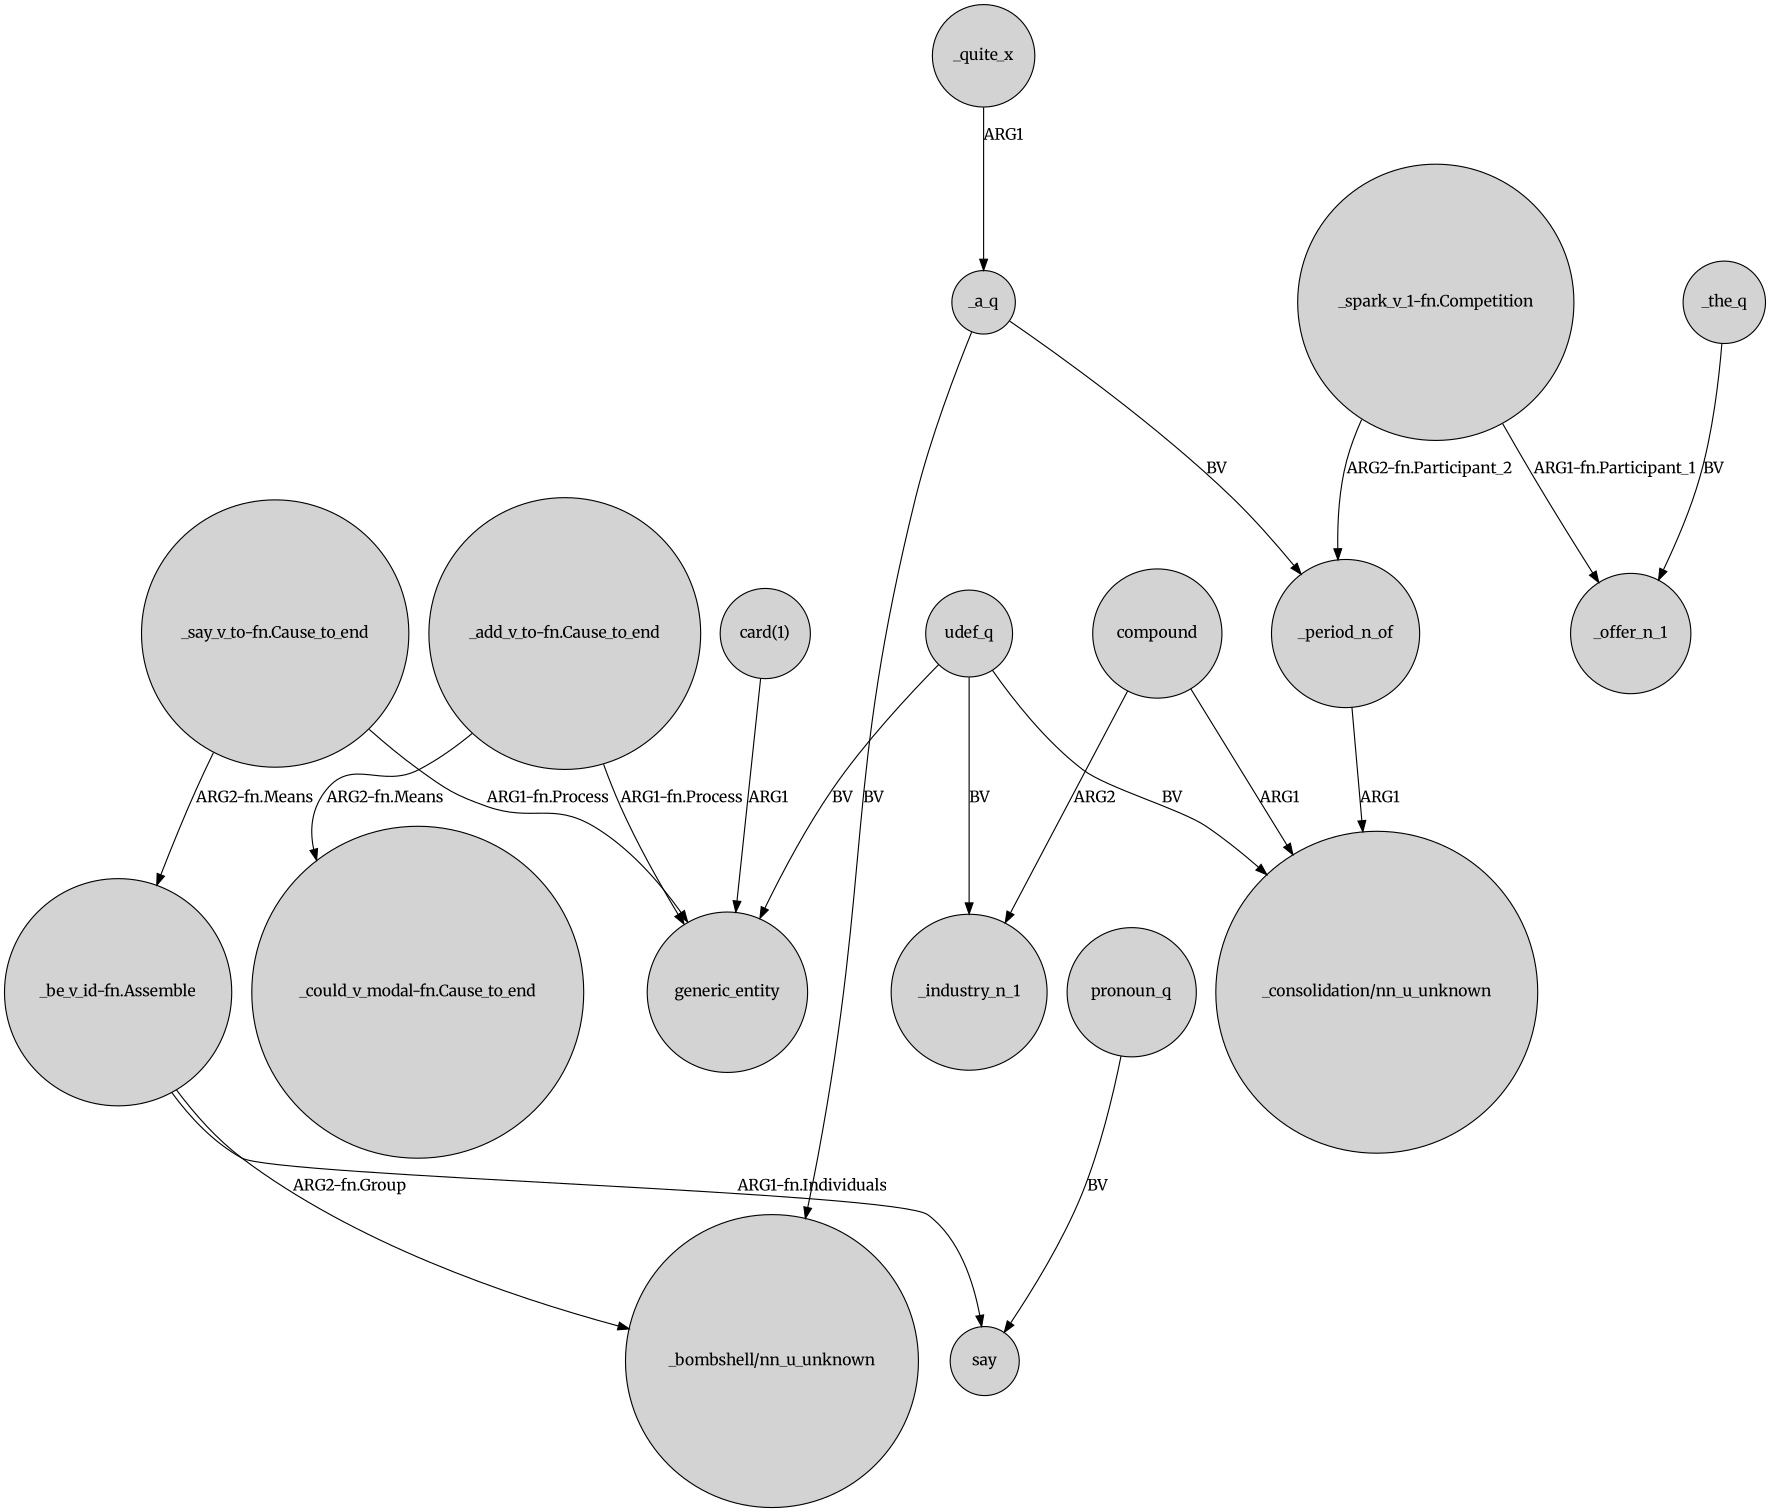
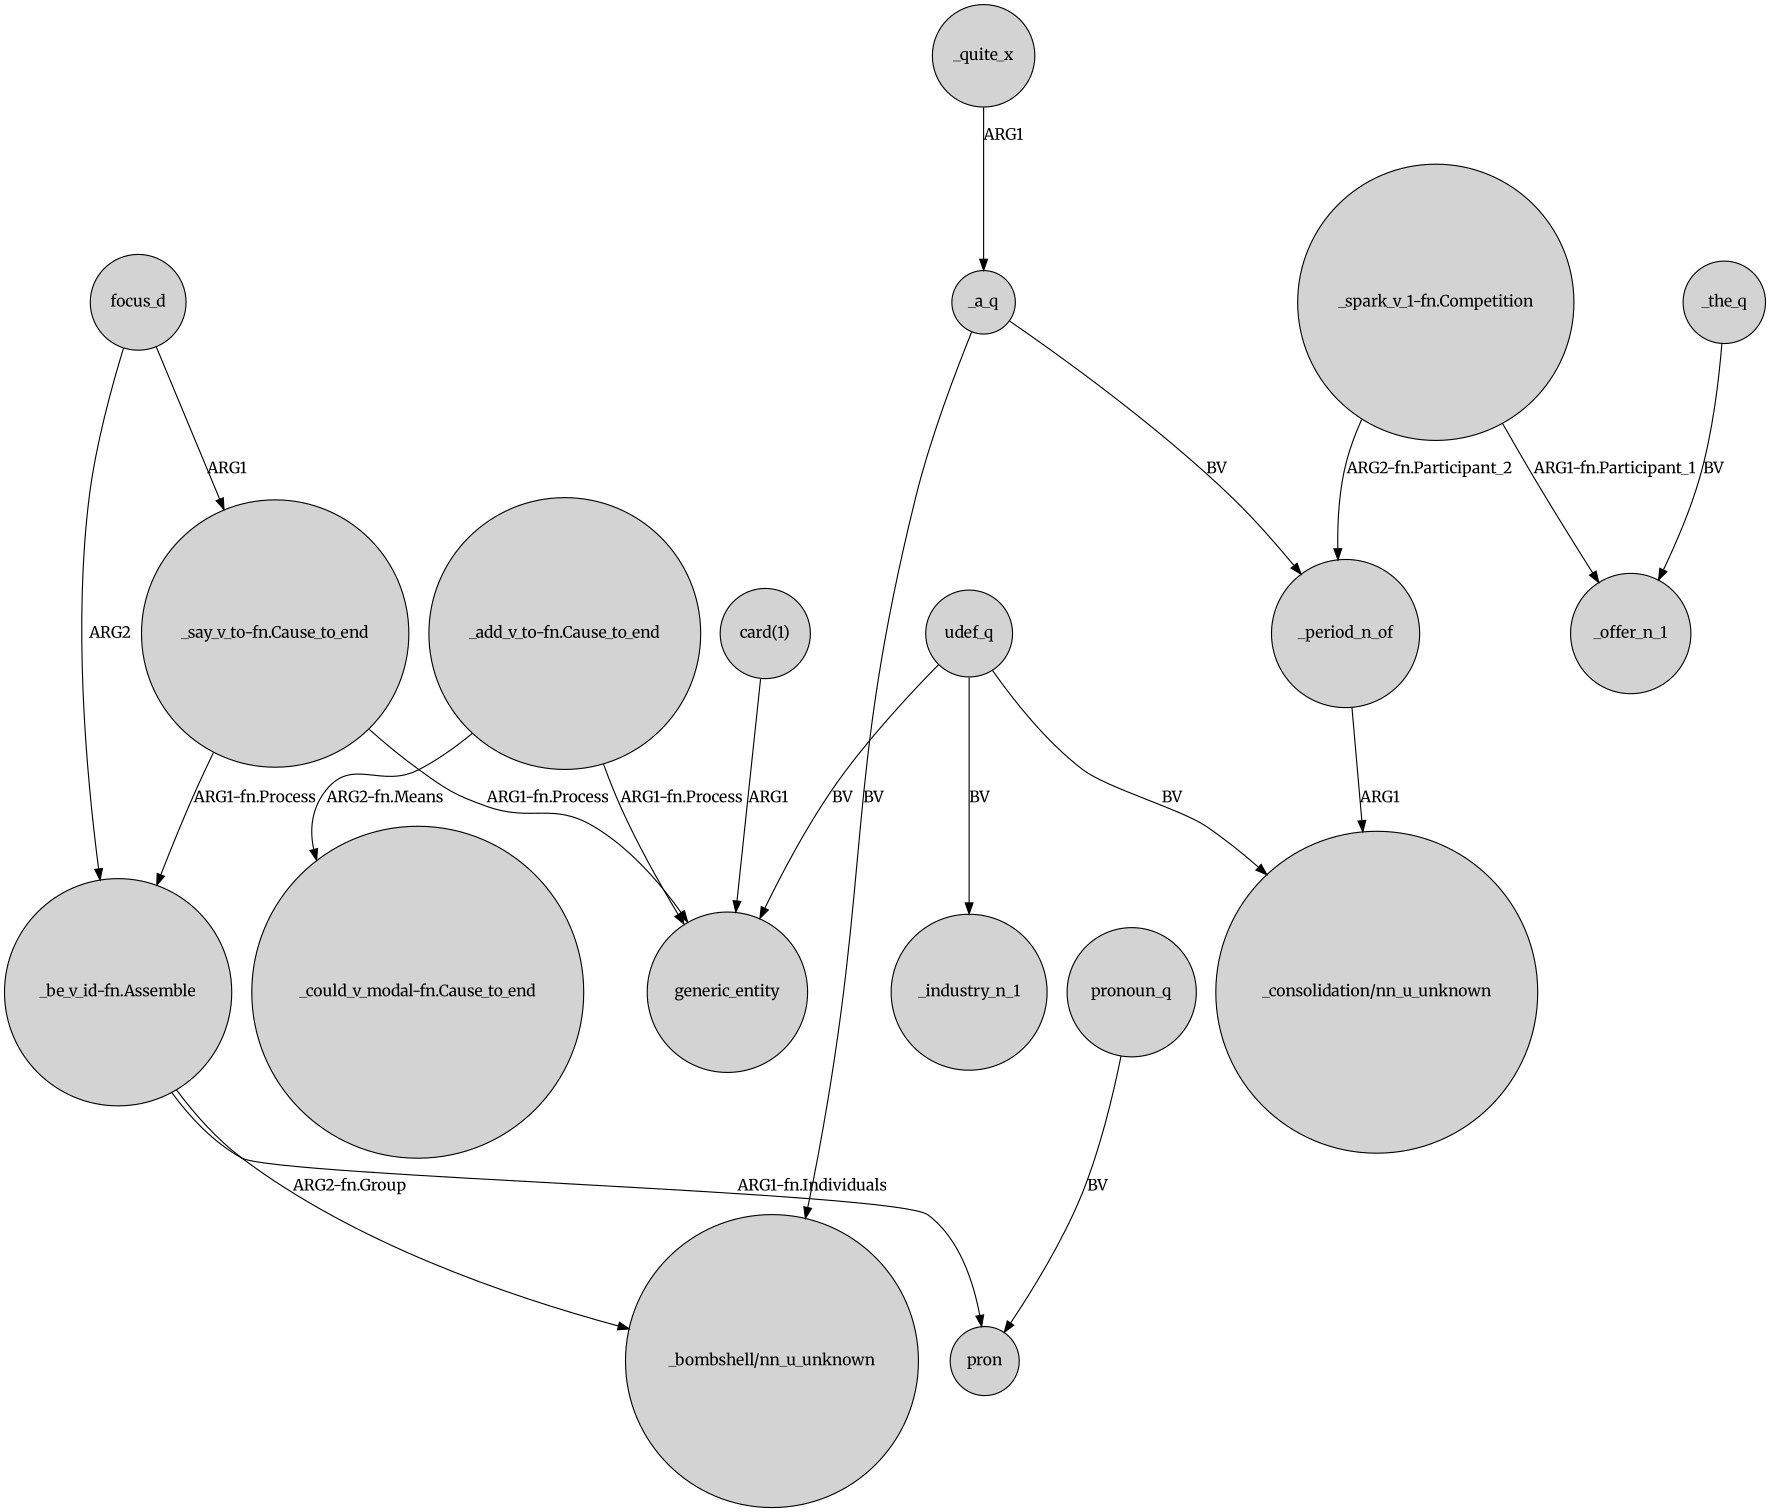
none -> (138, 302)
(1157, 634) -> none
(255, 798) -> (255, 798)
(985, 1361) -> (985, 1361)
